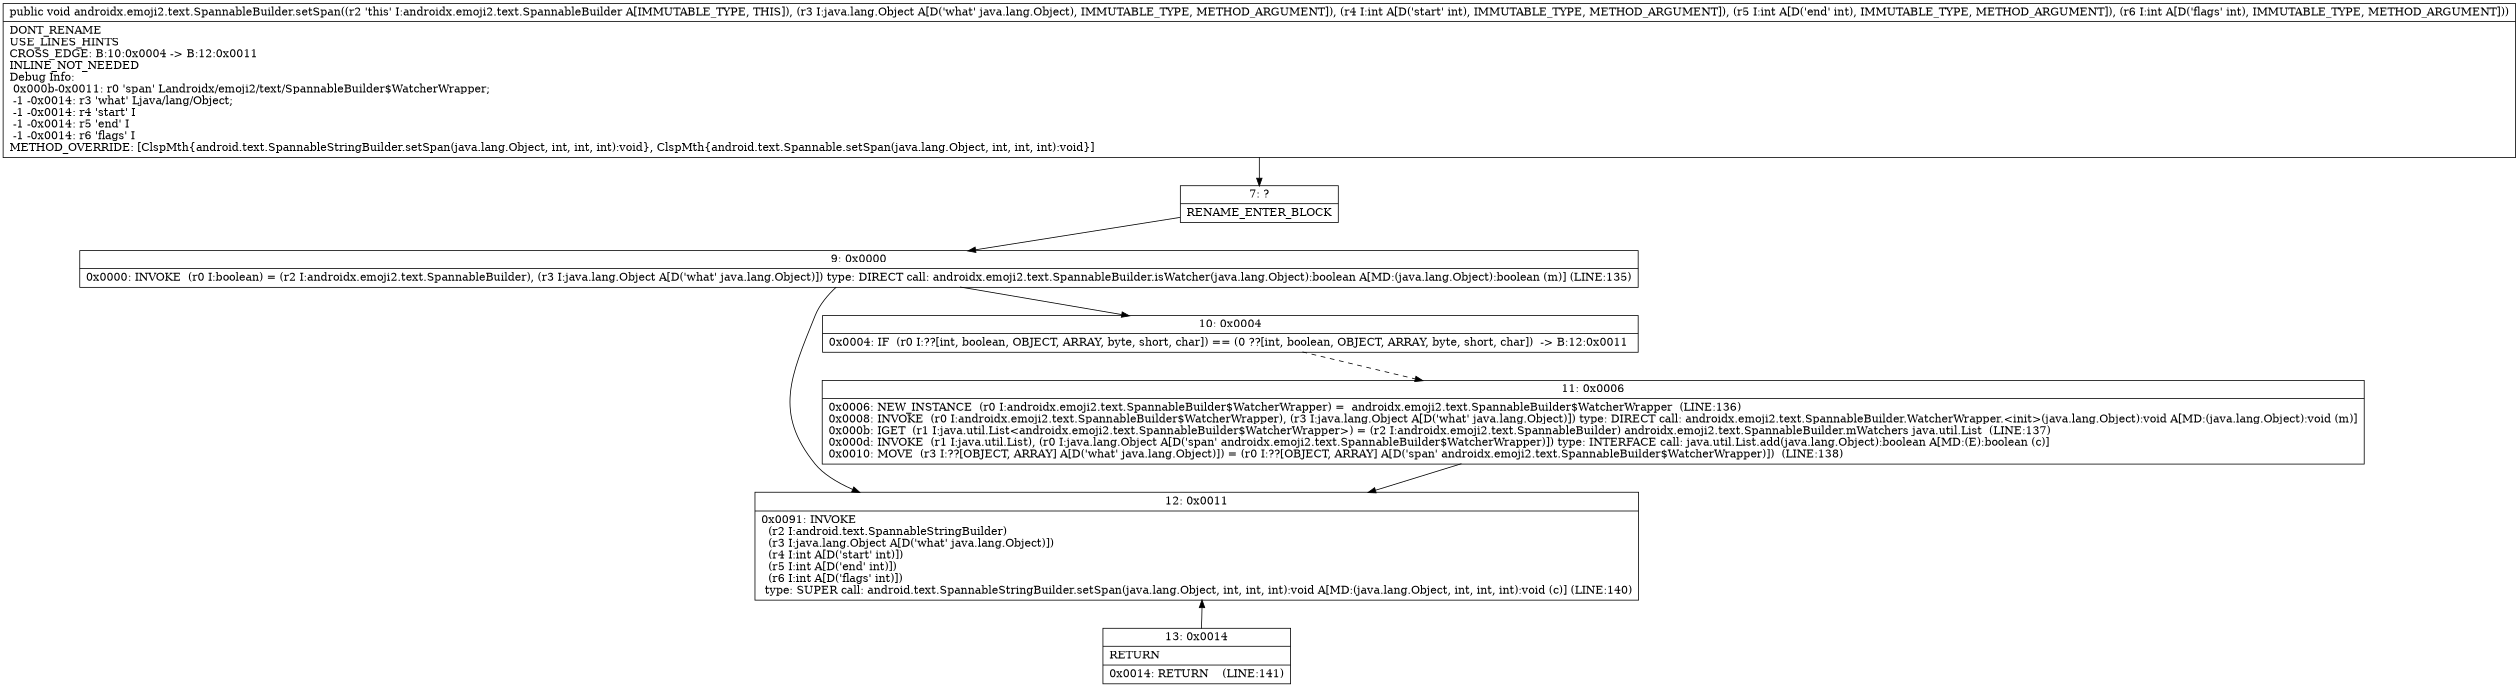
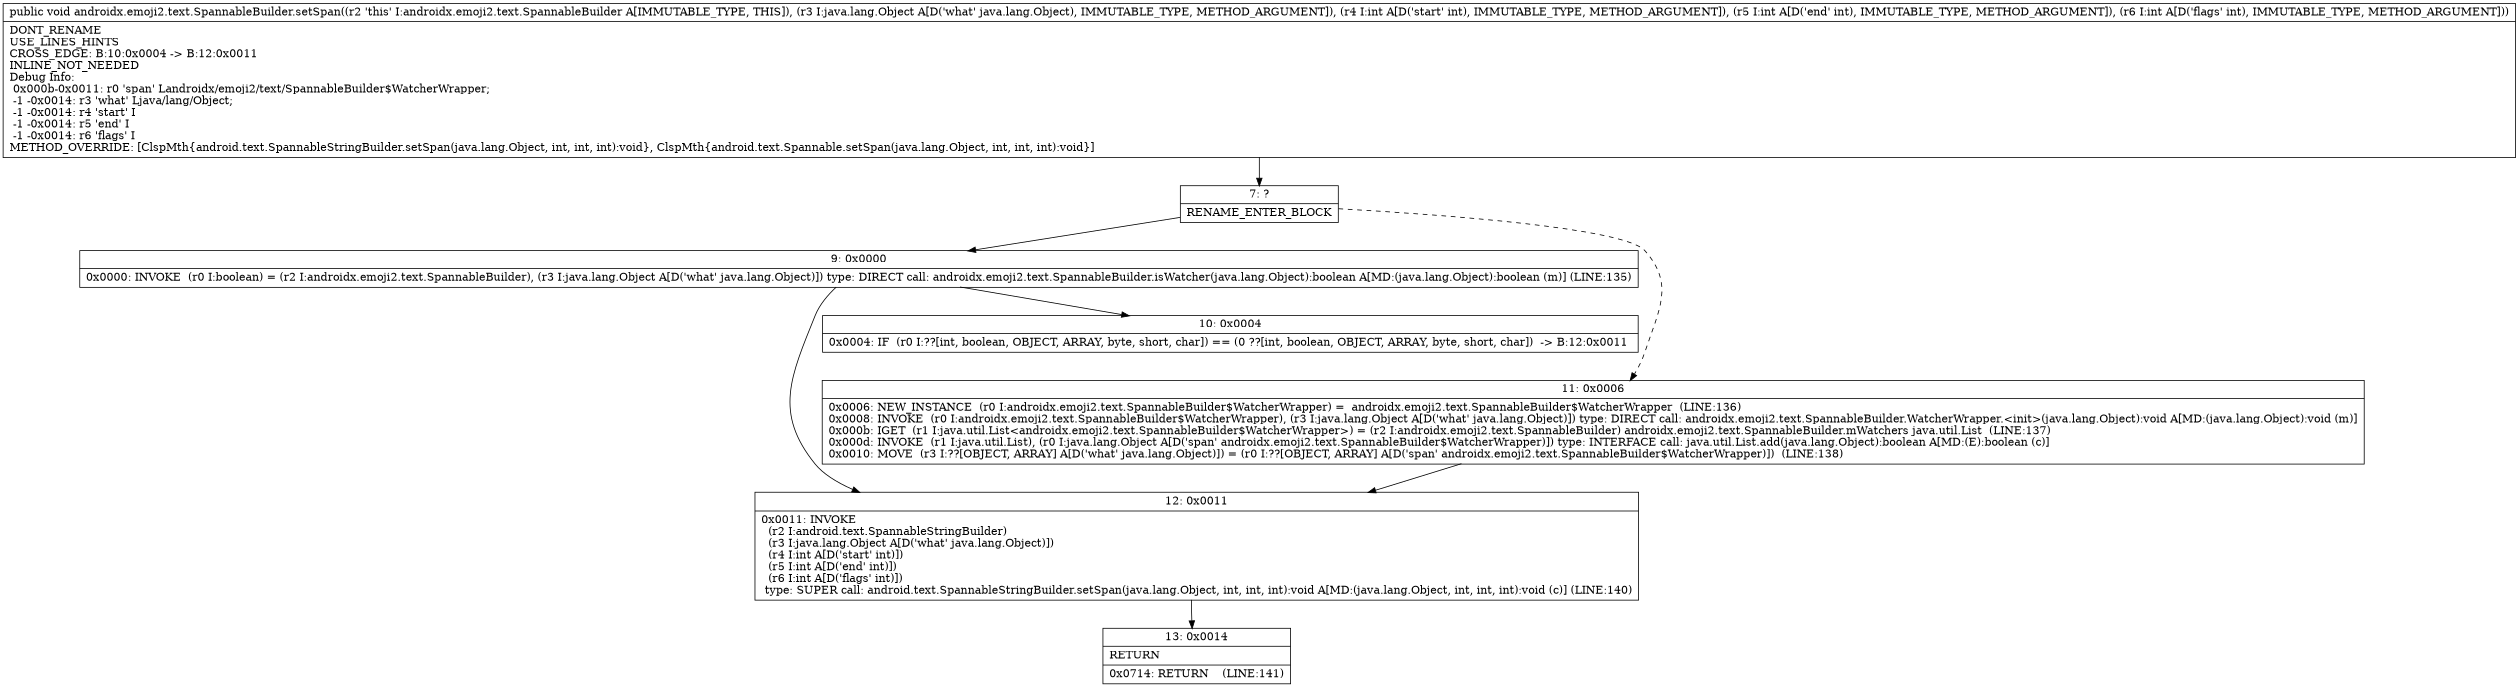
(1359, 365) -> (1559, 228)
(812, 520) -> (812, 520)
(1202, 618) -> (1192, 610)
(1197, 674) -> (1197, 674)
